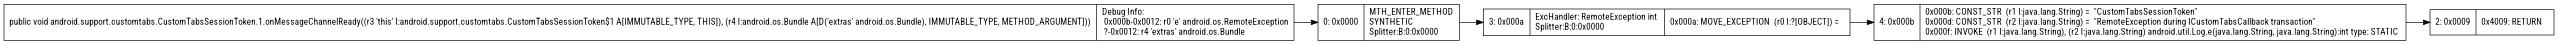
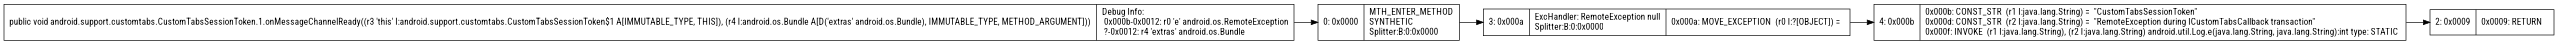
(1597, 17) -> (1598, 17)
(2515, 22) -> (2515, 22)
